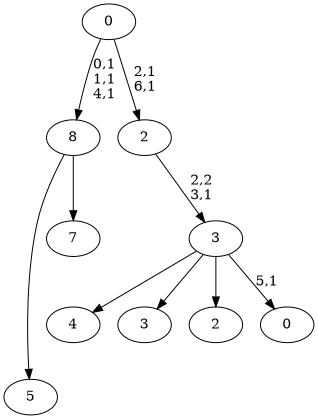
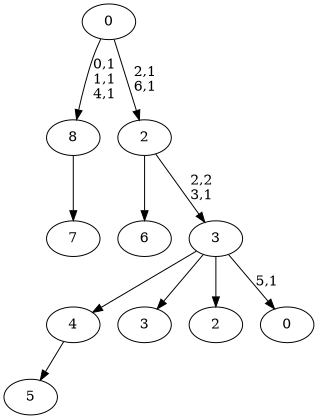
none -> (145, 239)
(31, 259) -> (55, 357)
